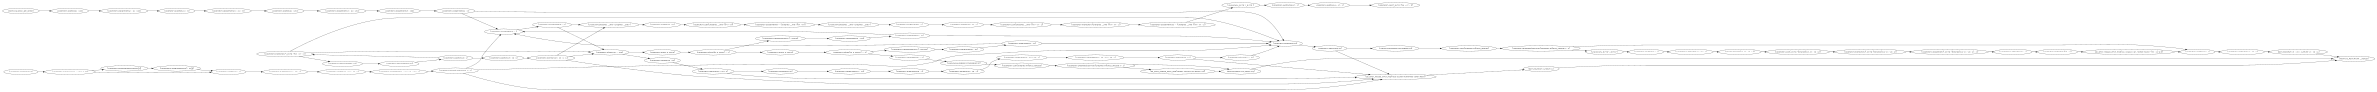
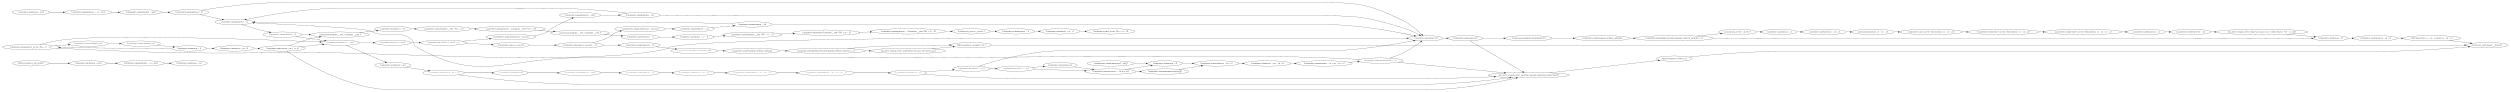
(229, 11) -> none
(150, 68) -> (1190, 68)
none -> (1016, 69)
